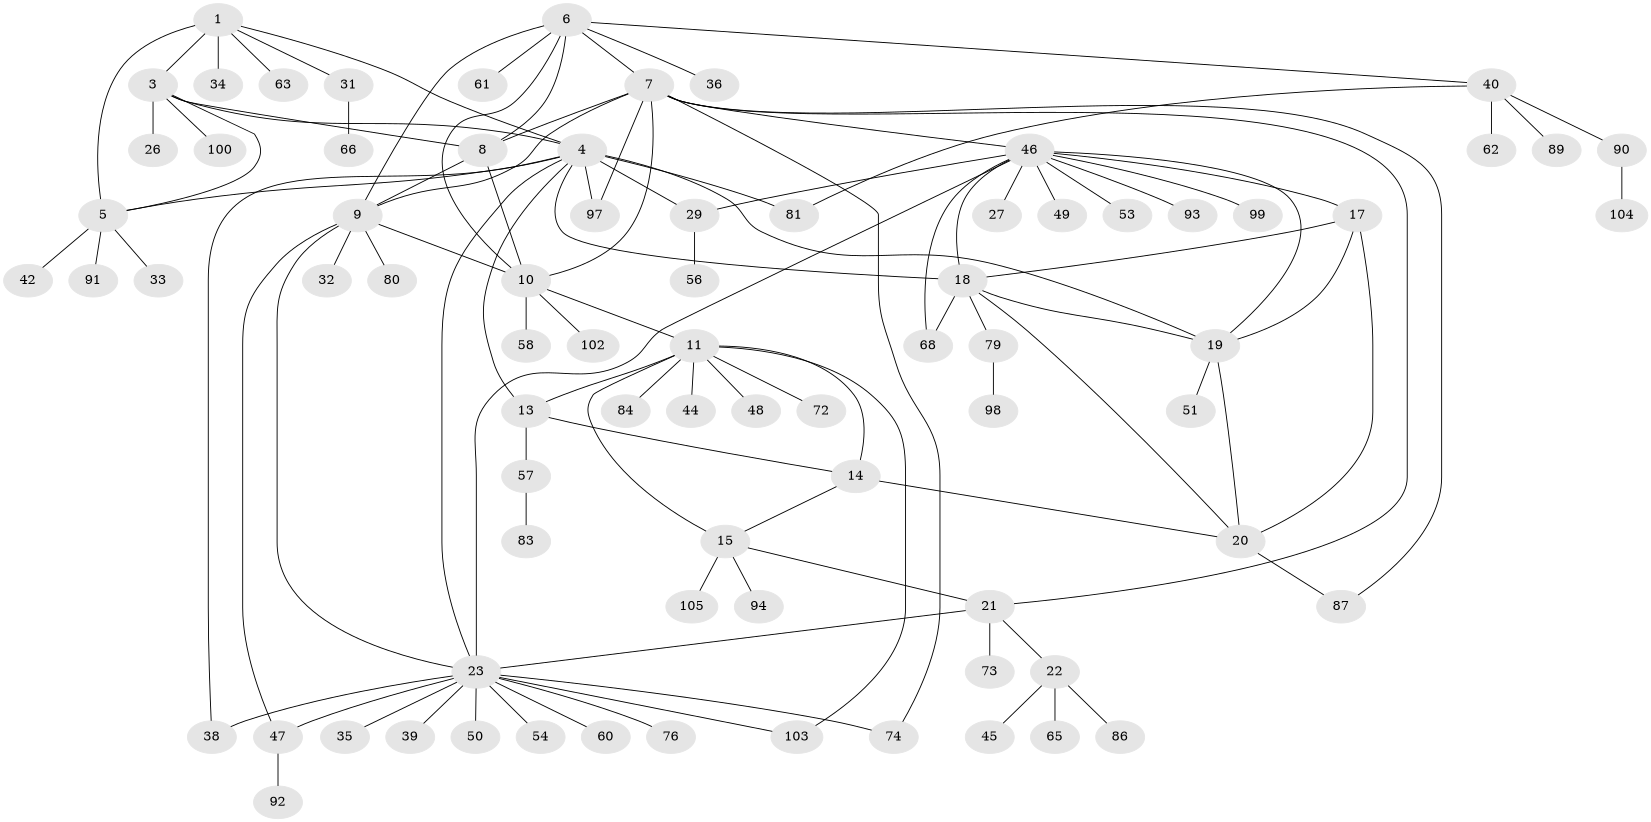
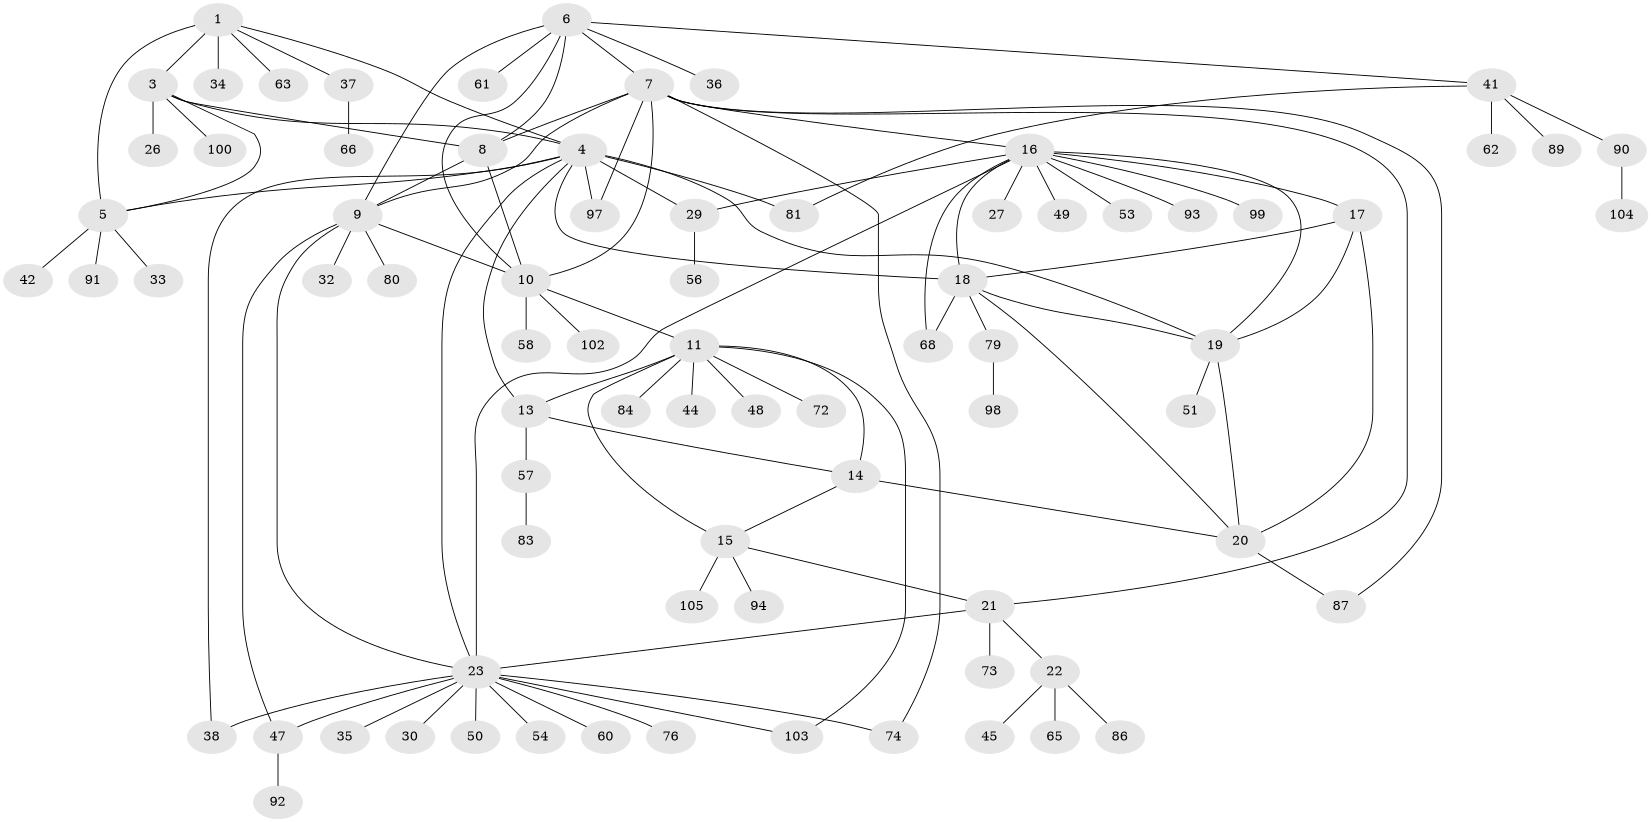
(349, 85) -> (349, 85)
(1491, 85) -> (1491, 85)
(1030, 150) -> (1030, 150)
(410, 737) -> (410, 737)
